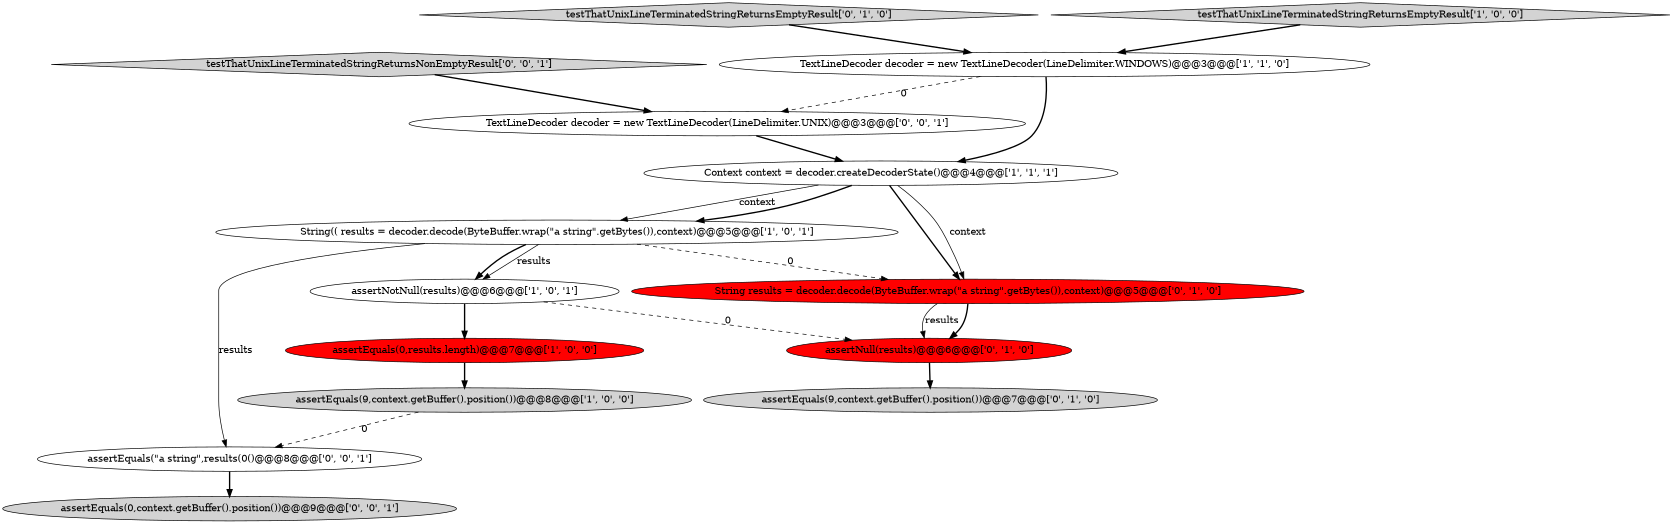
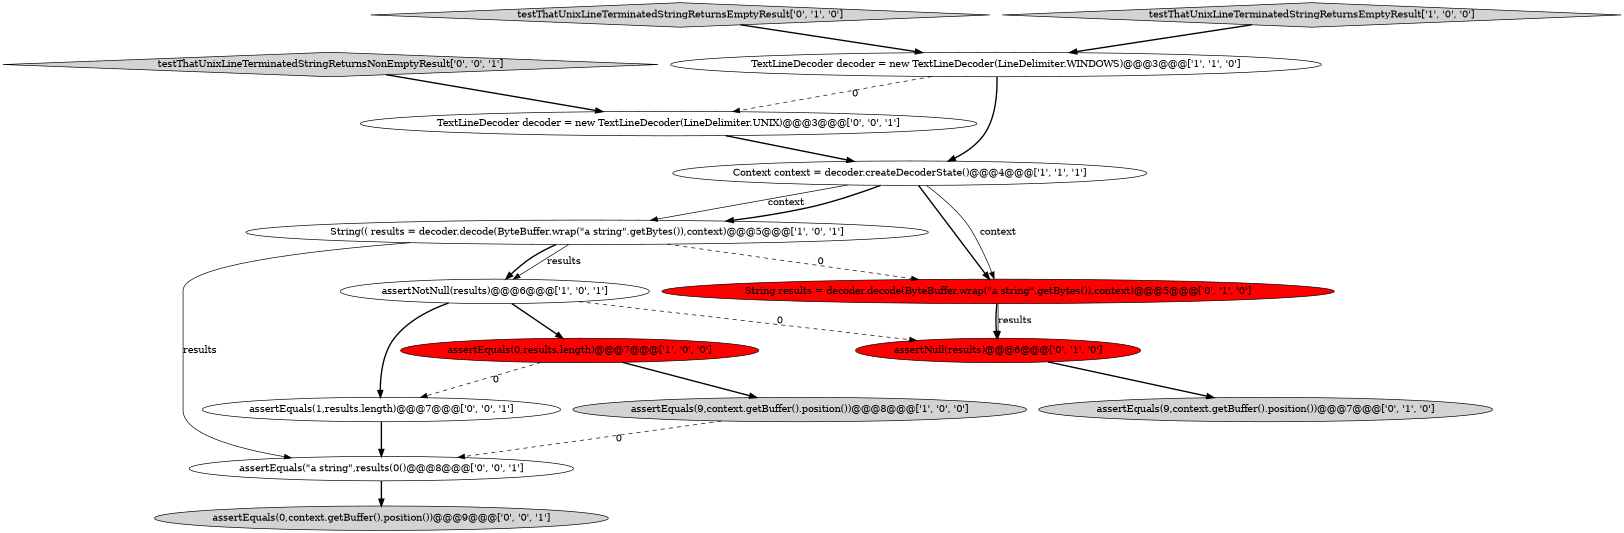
none -> (381, 410)
